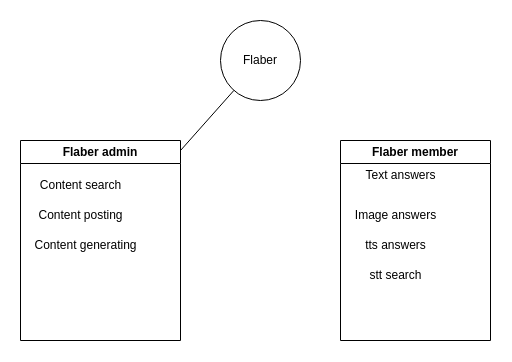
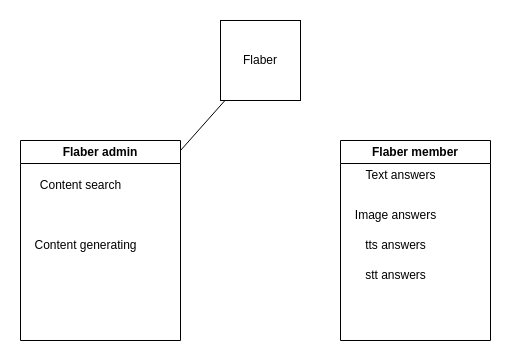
(261, 61) -> (261, 61)
(81, 216) -> none
(396, 276) -> (396, 276)
